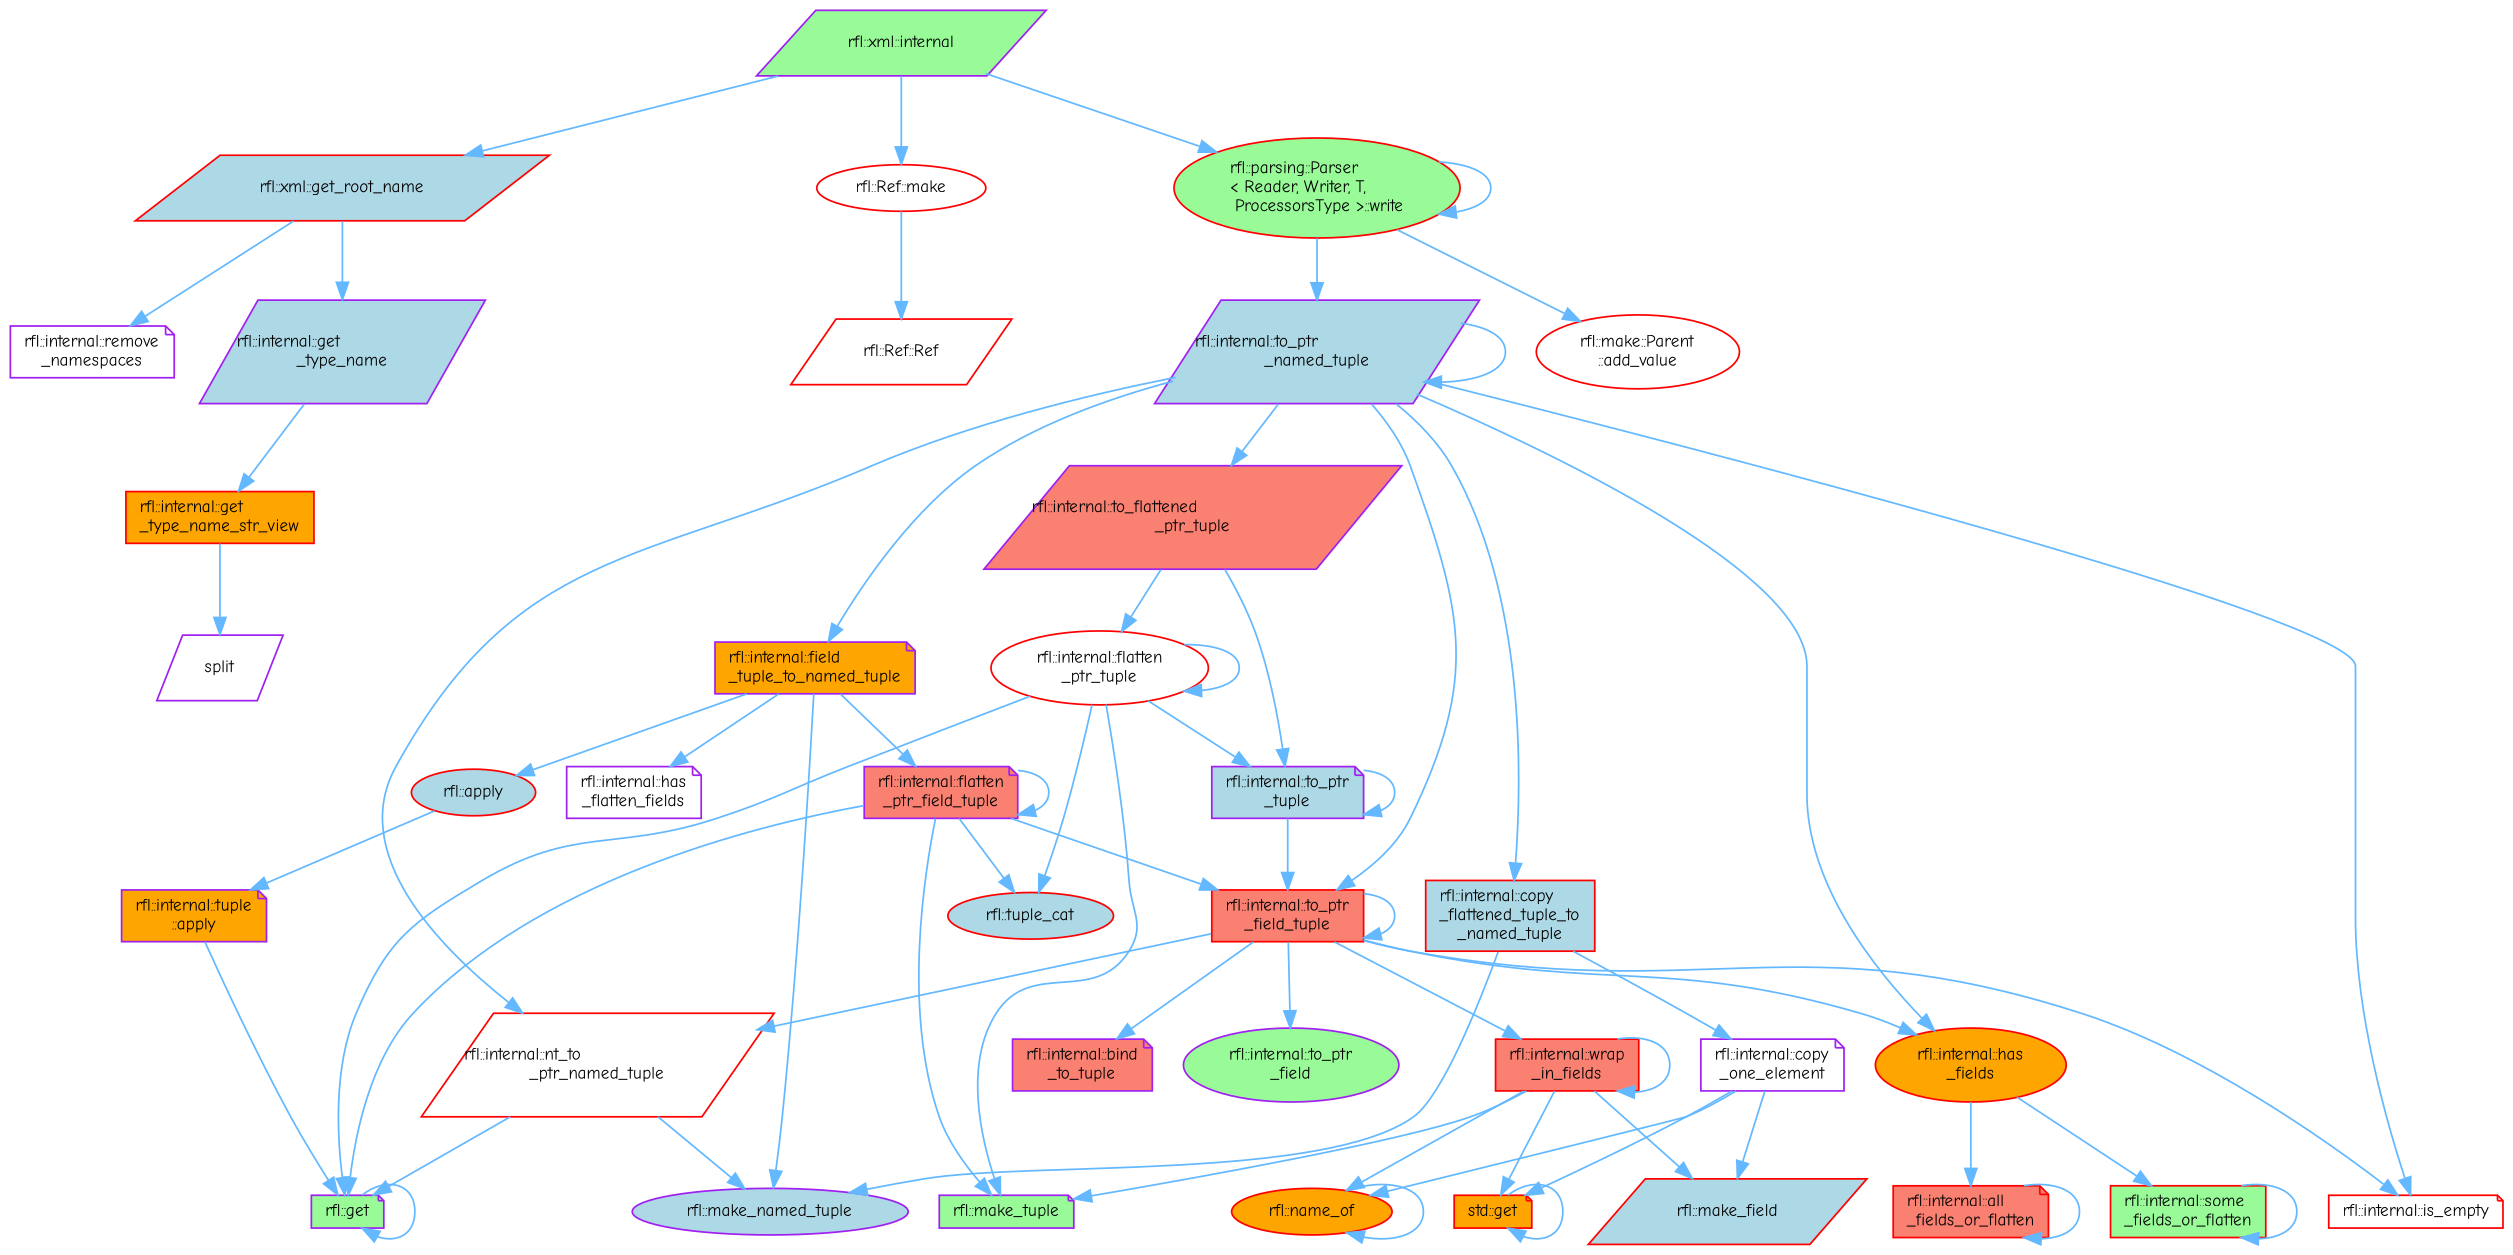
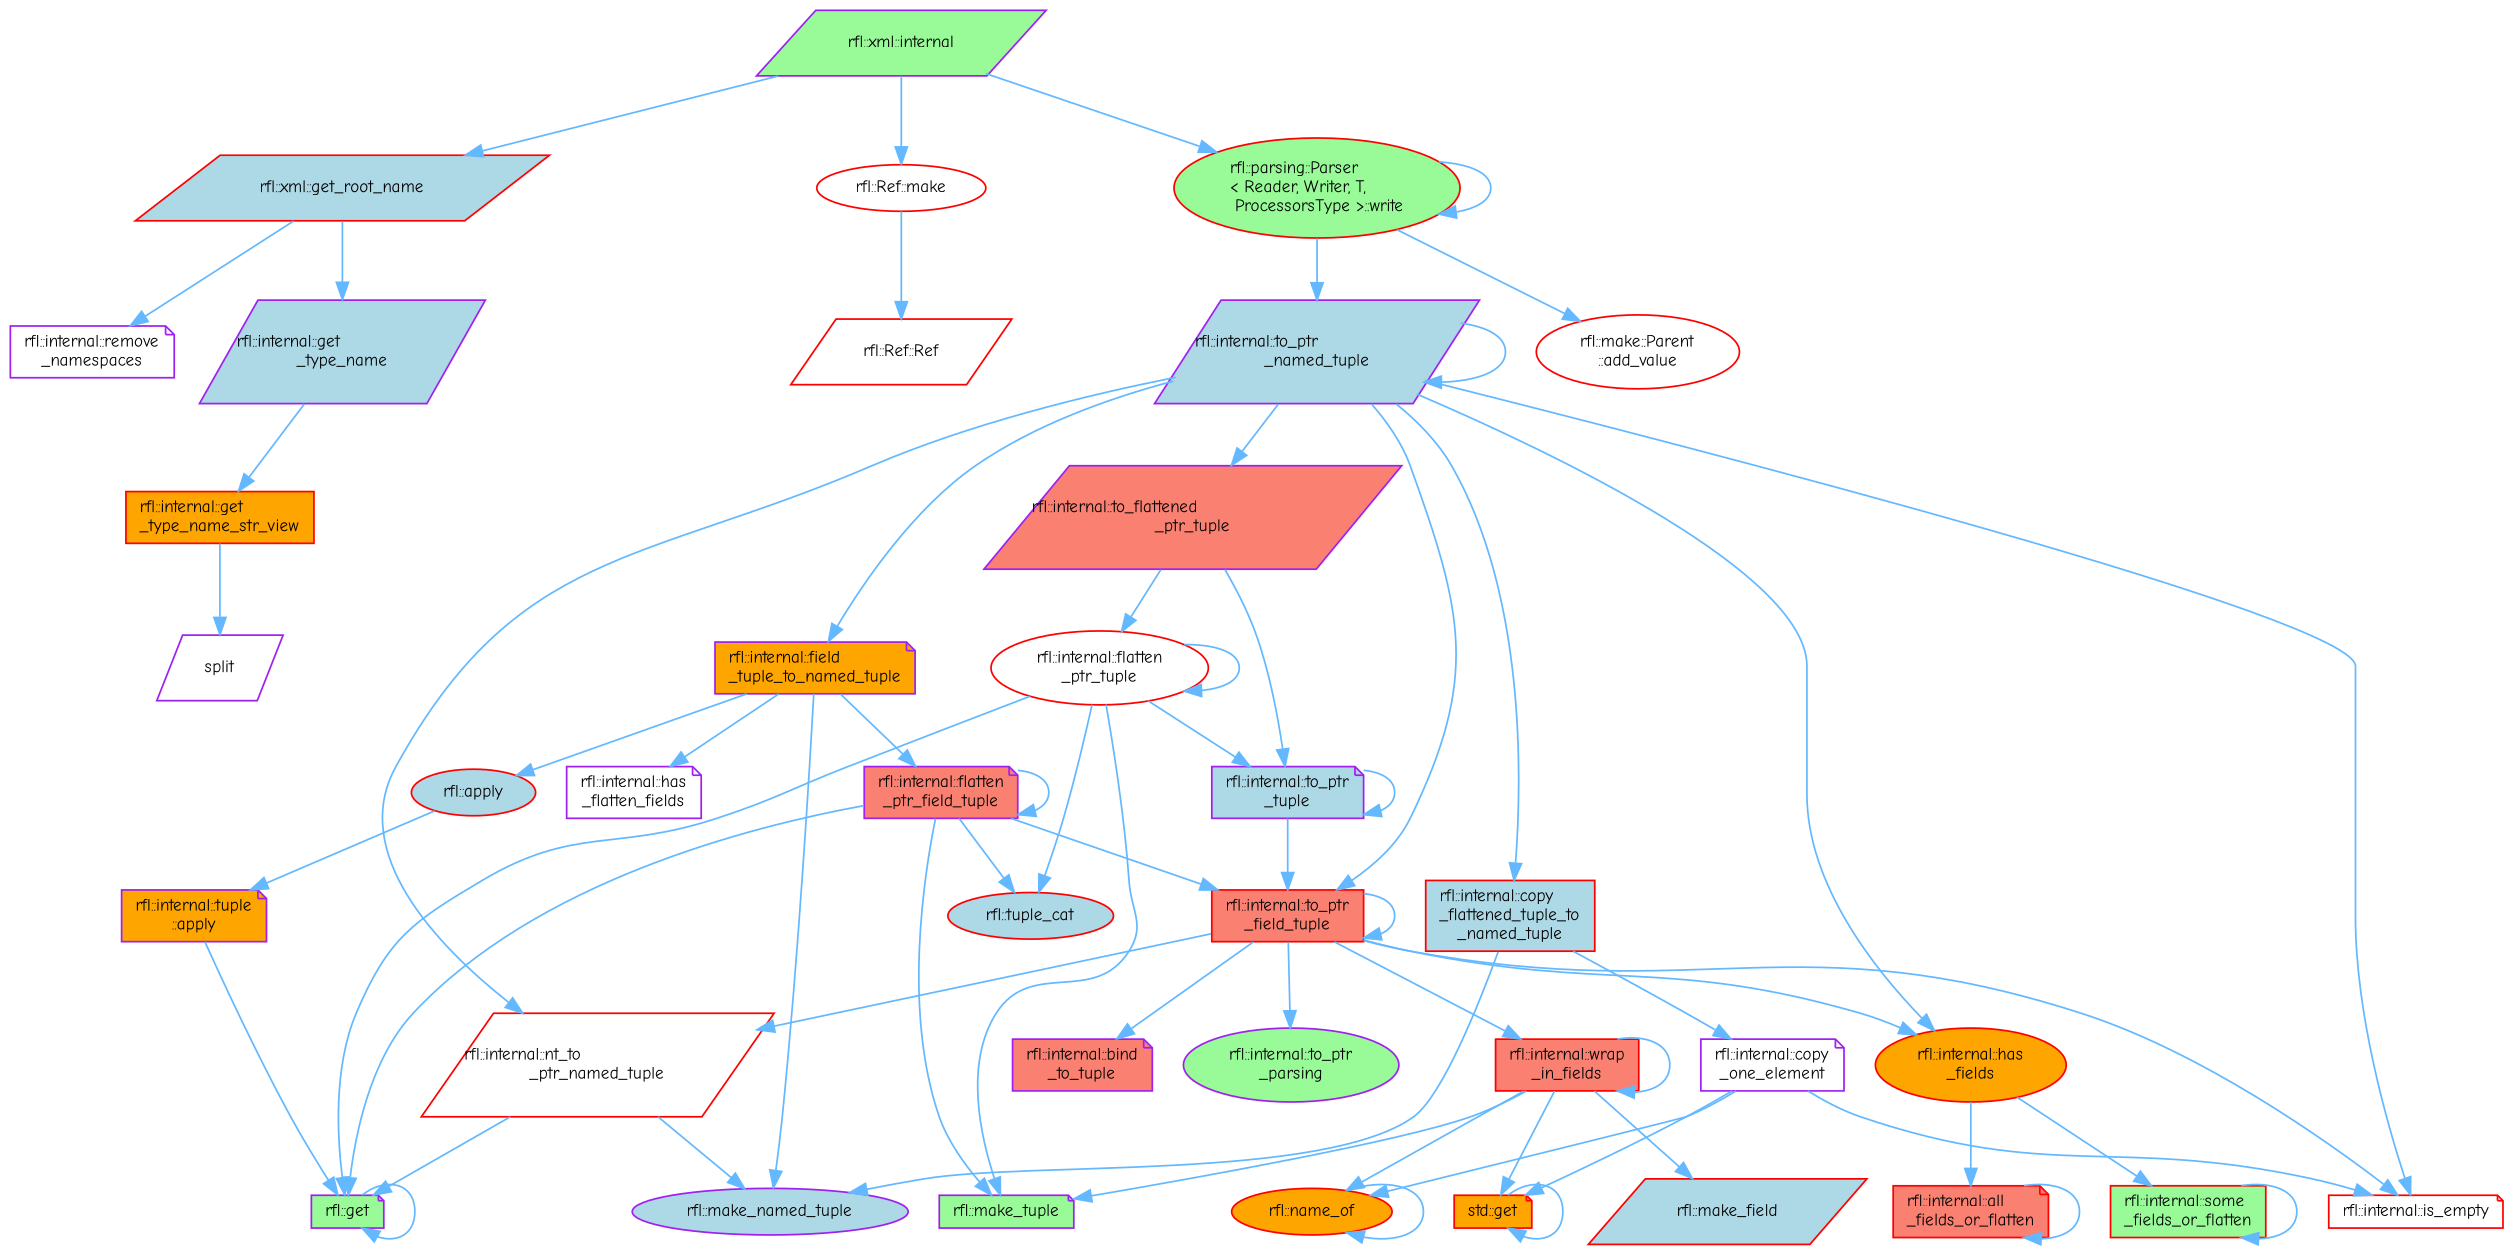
(1291, 1065) -> (1291, 1065)
(1754, 1127) -> (2078, 1156)
